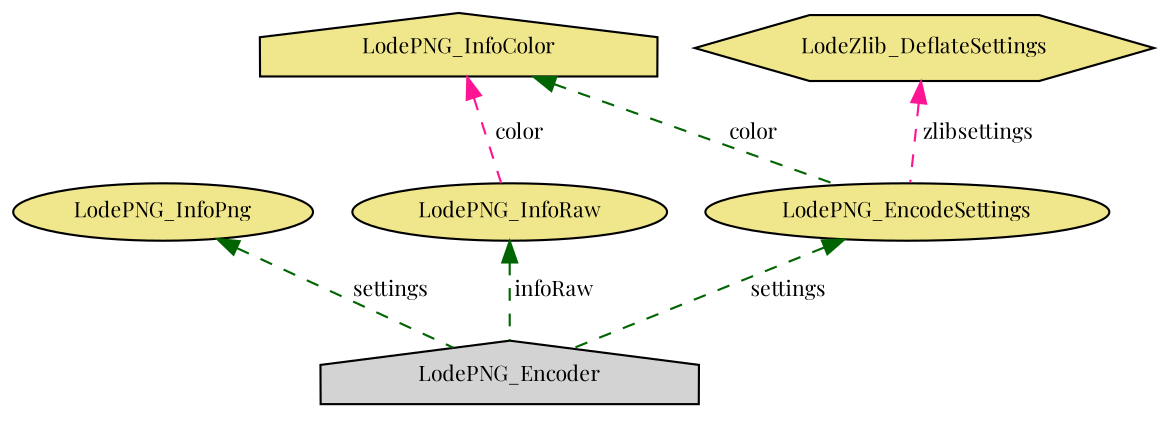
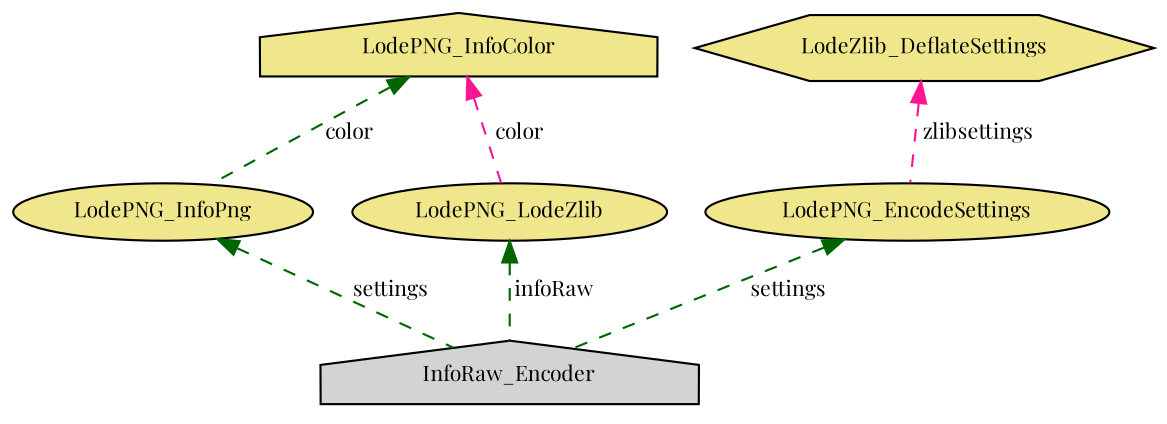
(696, 135) -> (300, 136)
(510, 212) -> (510, 212)
(510, 376) -> (510, 376)
